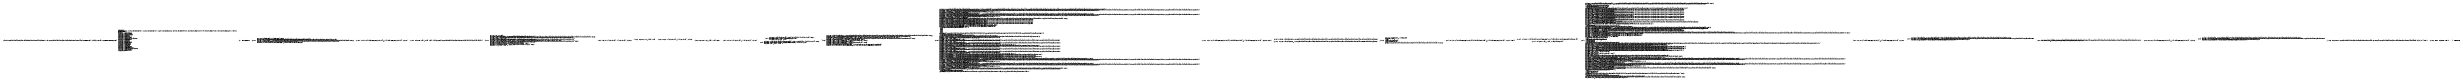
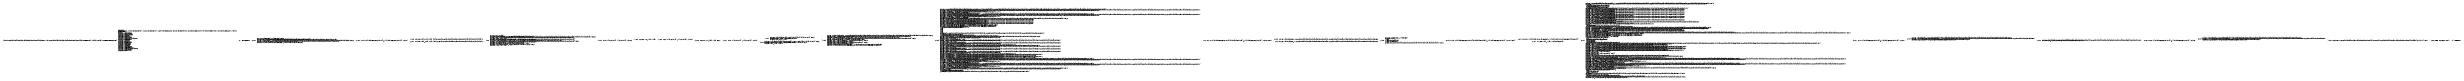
none -> (447, 42)
